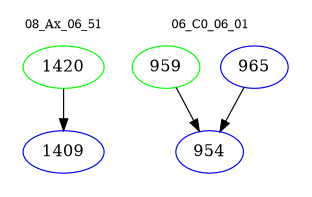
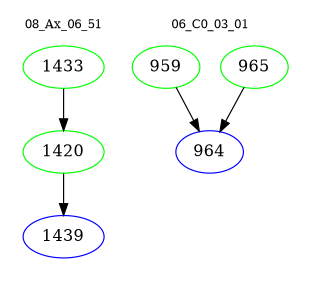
(210, 25) -> (210, 25)
none -> (64, 67)
(254, 67) -> (254, 67)
(64, 152) -> (64, 237)
(210, 152) -> (210, 152)
